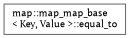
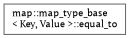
(65, 19) -> (65, 19)
